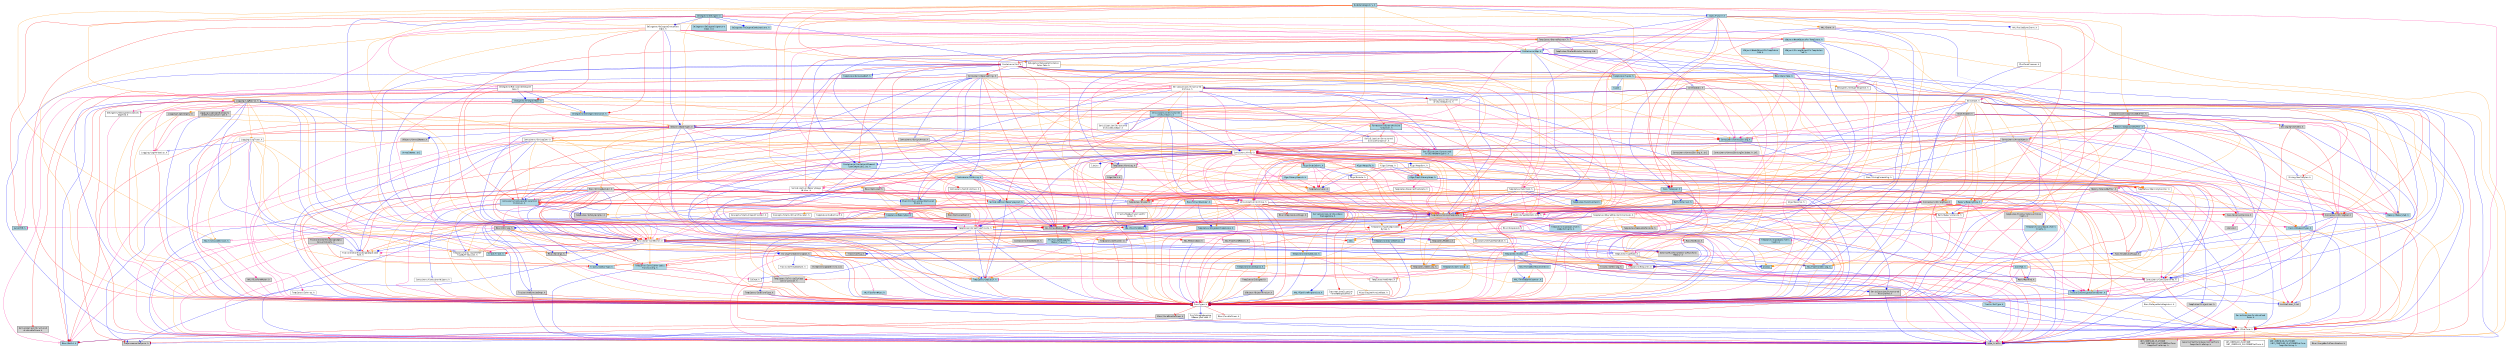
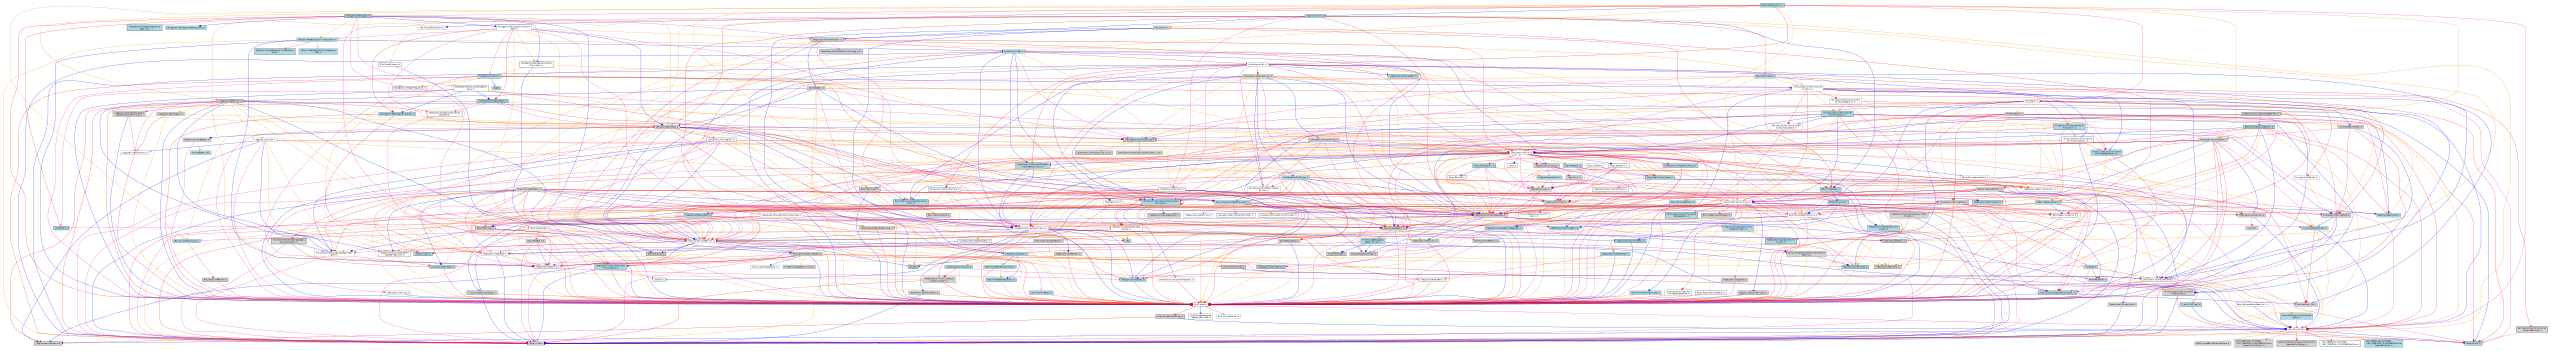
none -> (1680, 166)
(1136, 228) -> (1565, 228)
none -> (1068, 254)
